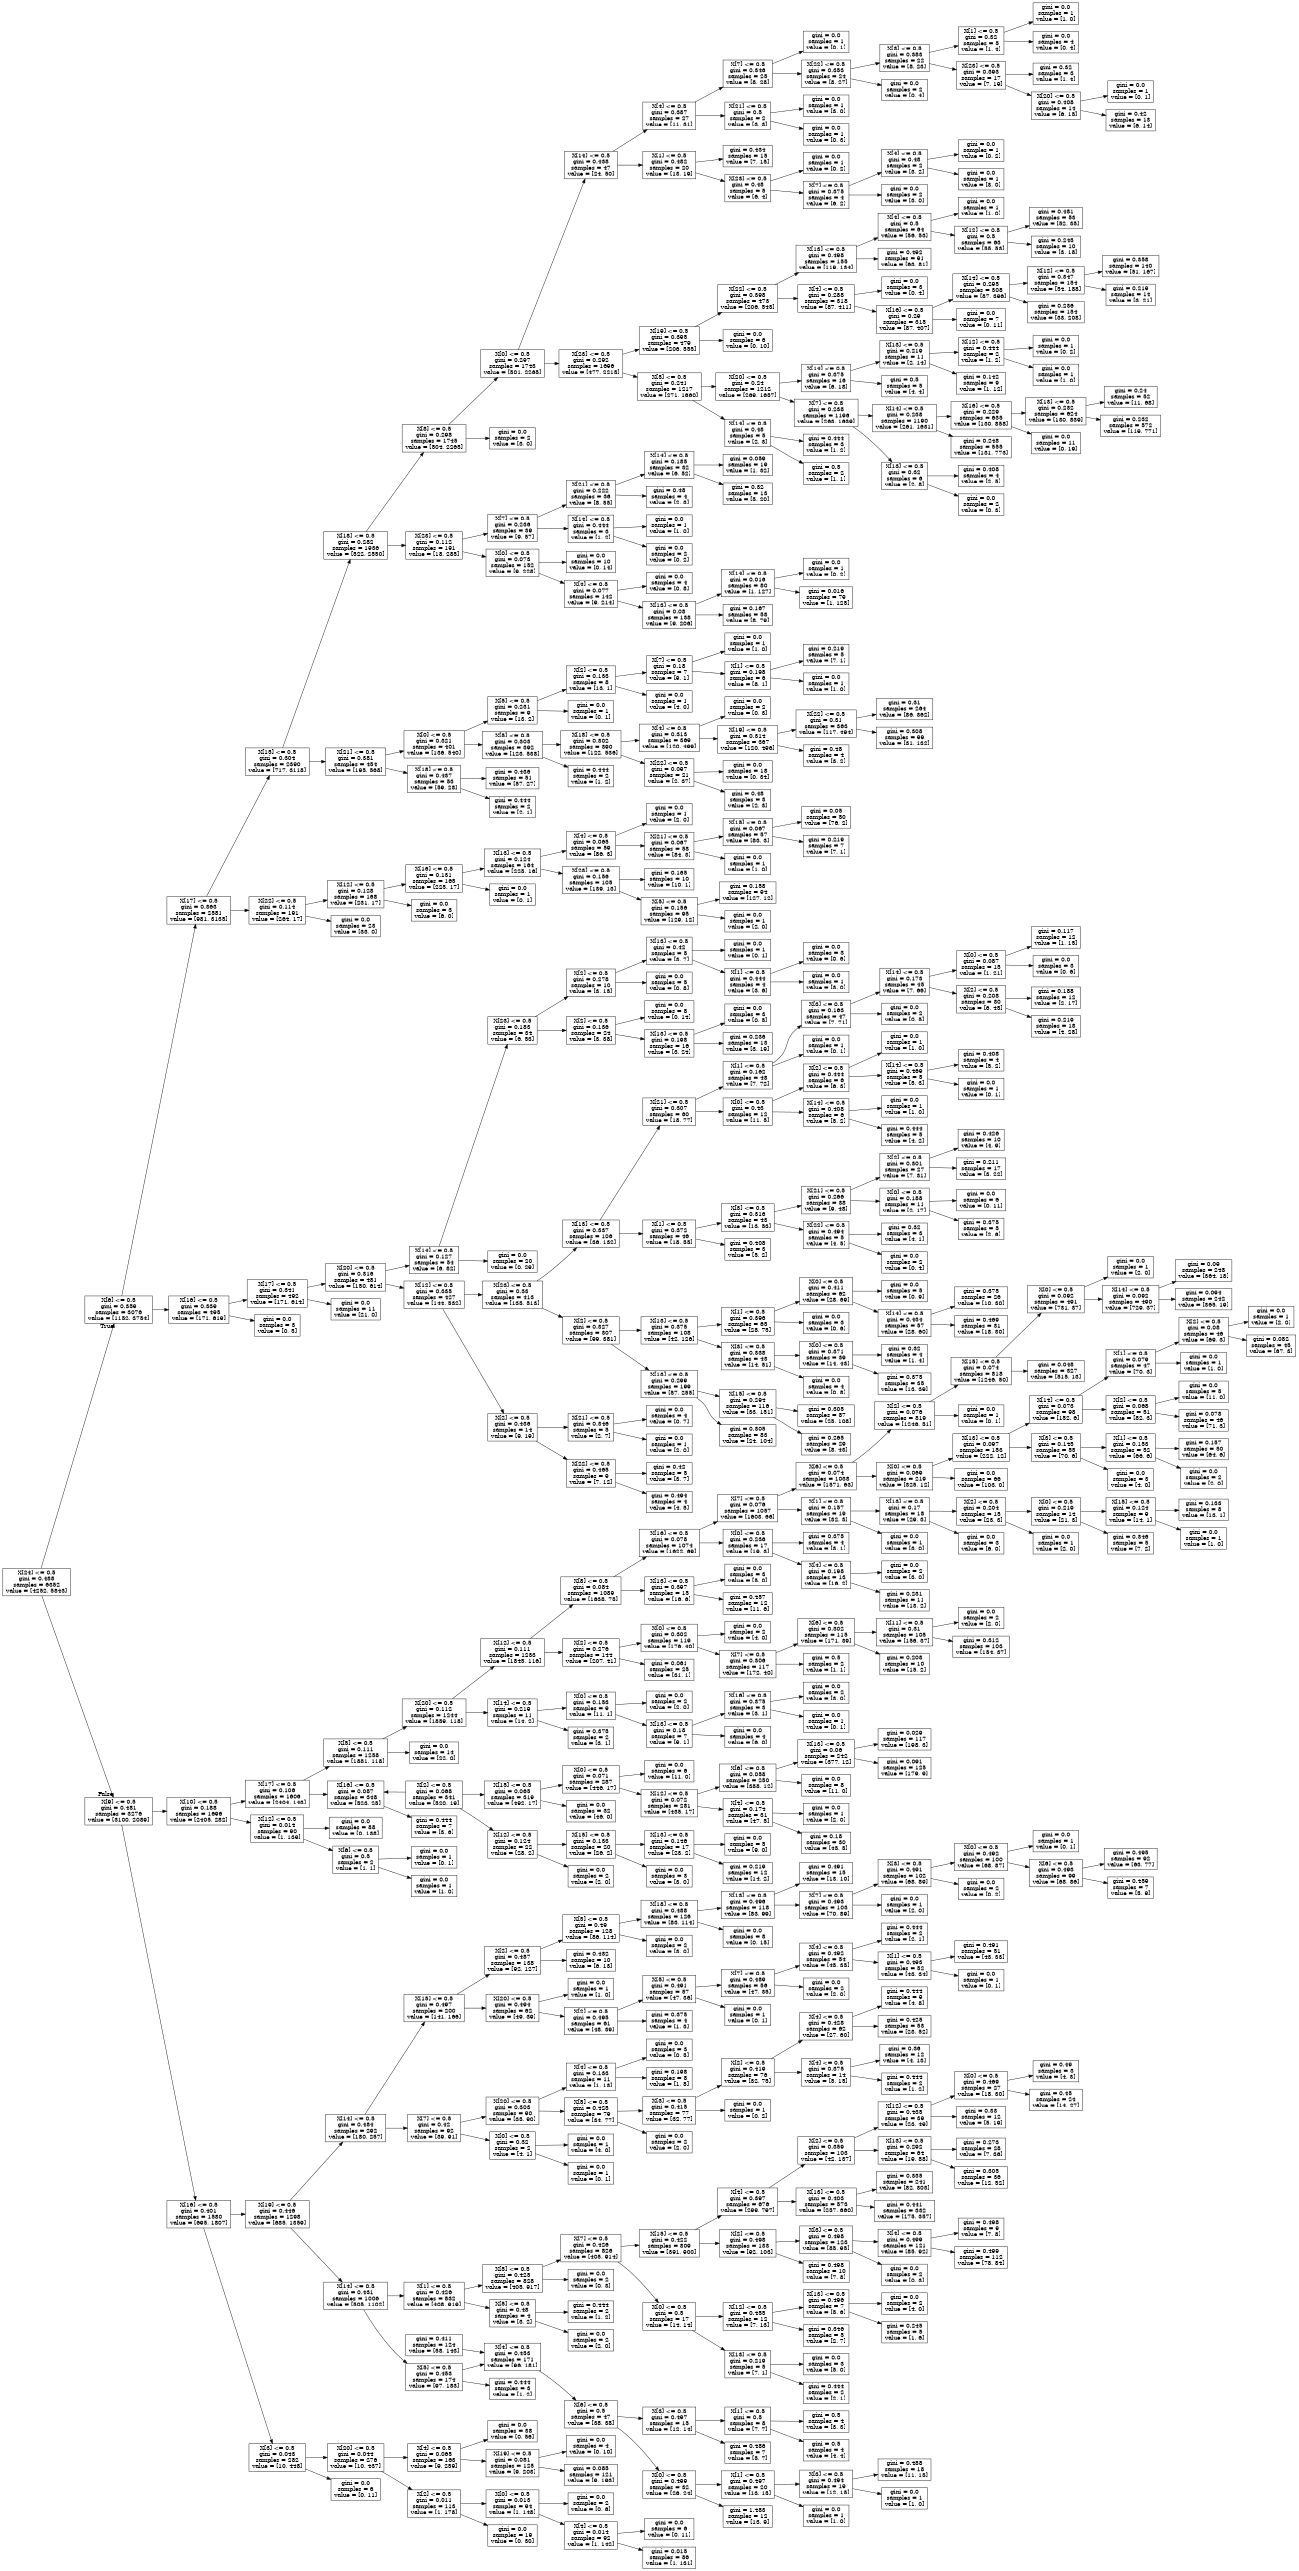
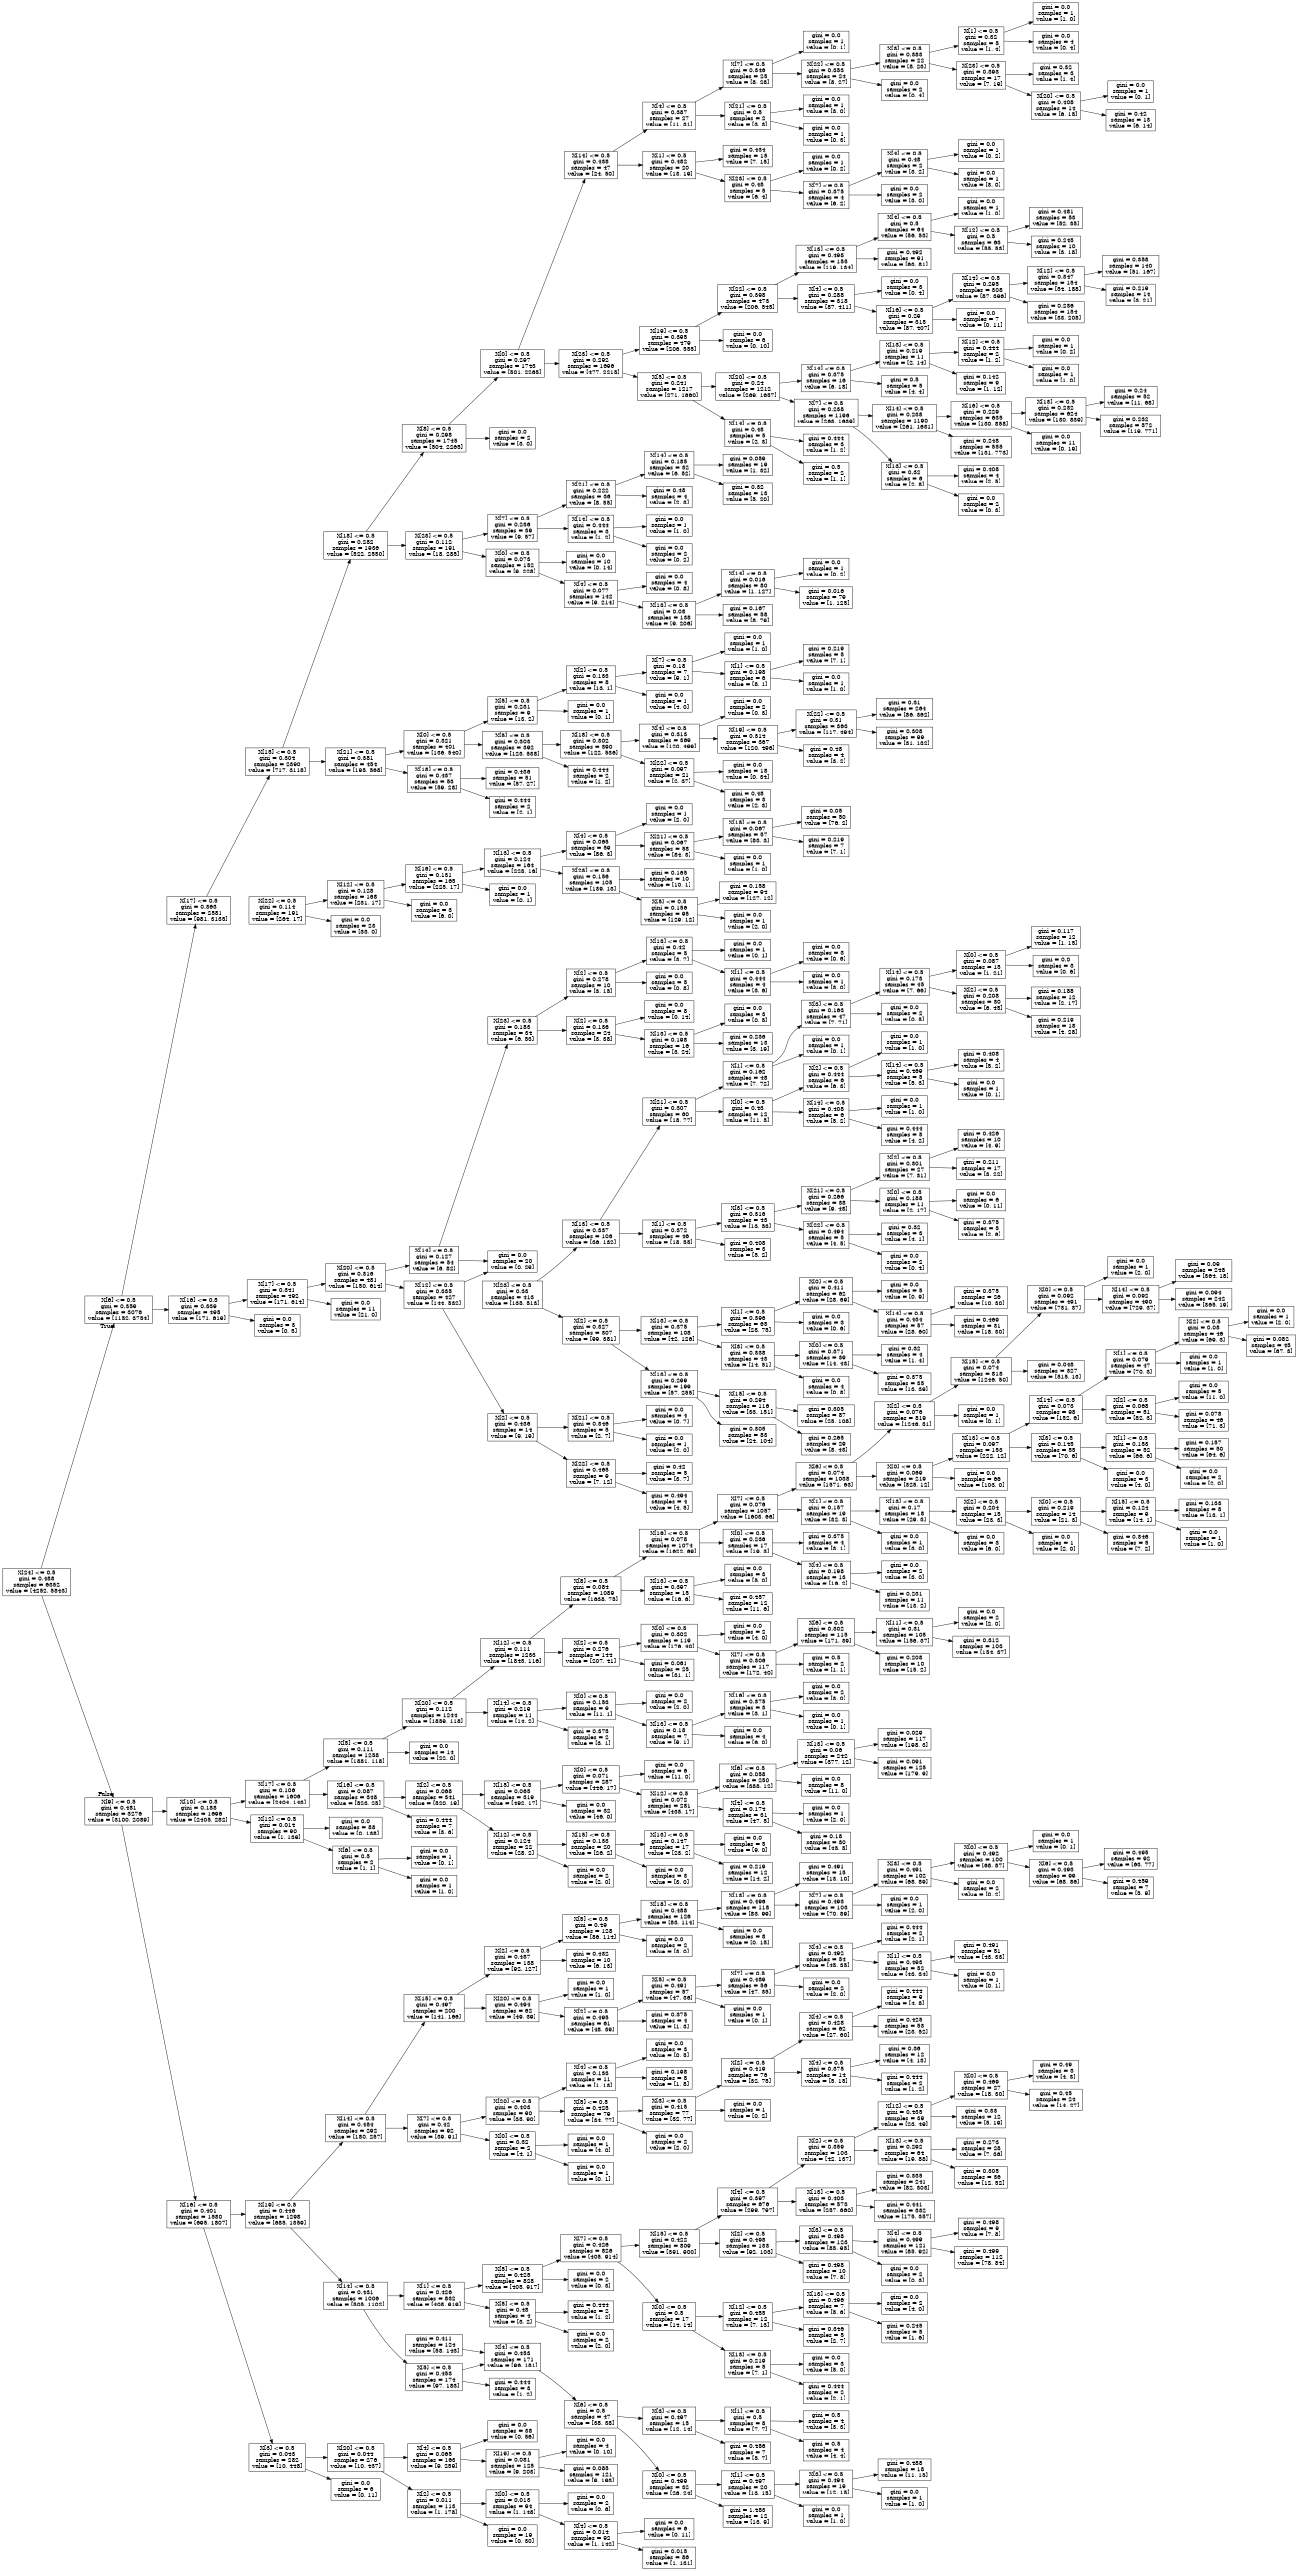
(238, 910) -> none
(471, 1295) -> (474, 1278)
(397, 1792) -> (393, 1797)
(669, 1844) -> (669, 1844)
(512, 2111) -> (512, 2111)
